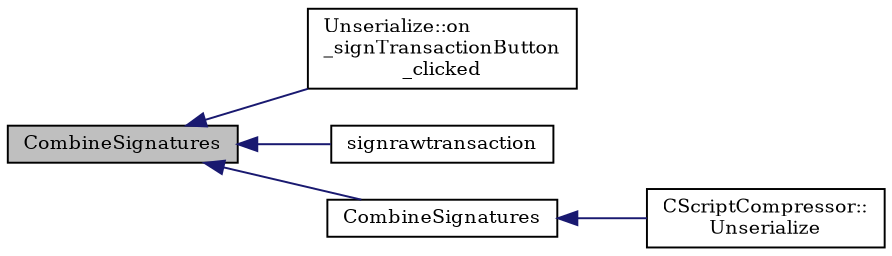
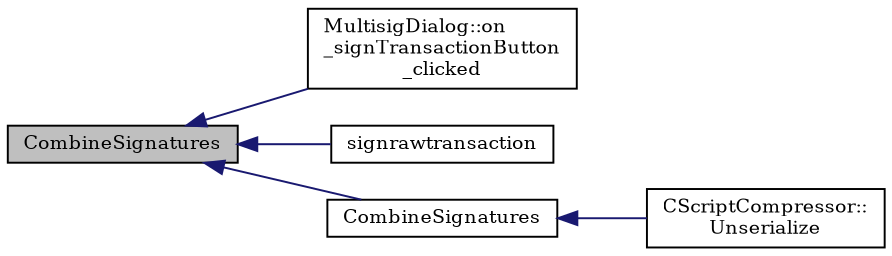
(442, 49) -> (442, 49)
